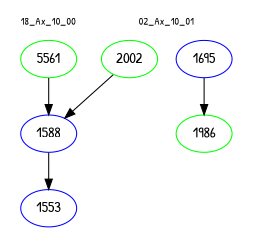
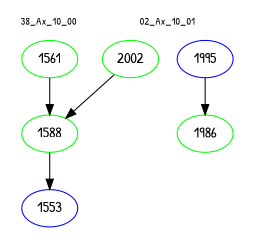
(49, 22) -> (49, 22)
(49, 59) -> (50, 59)
(204, 59) -> (205, 59)
(49, 134) -> (50, 134)
